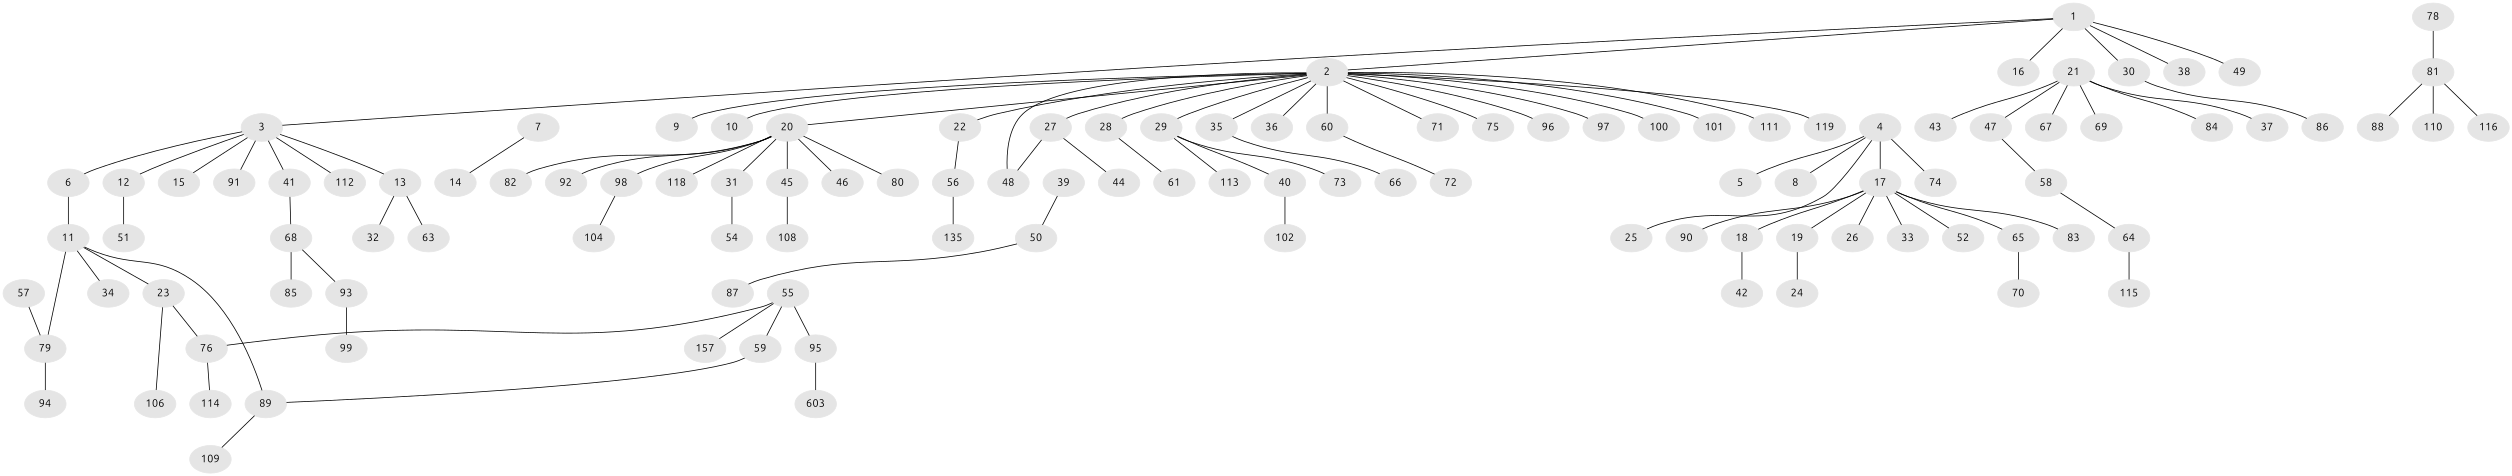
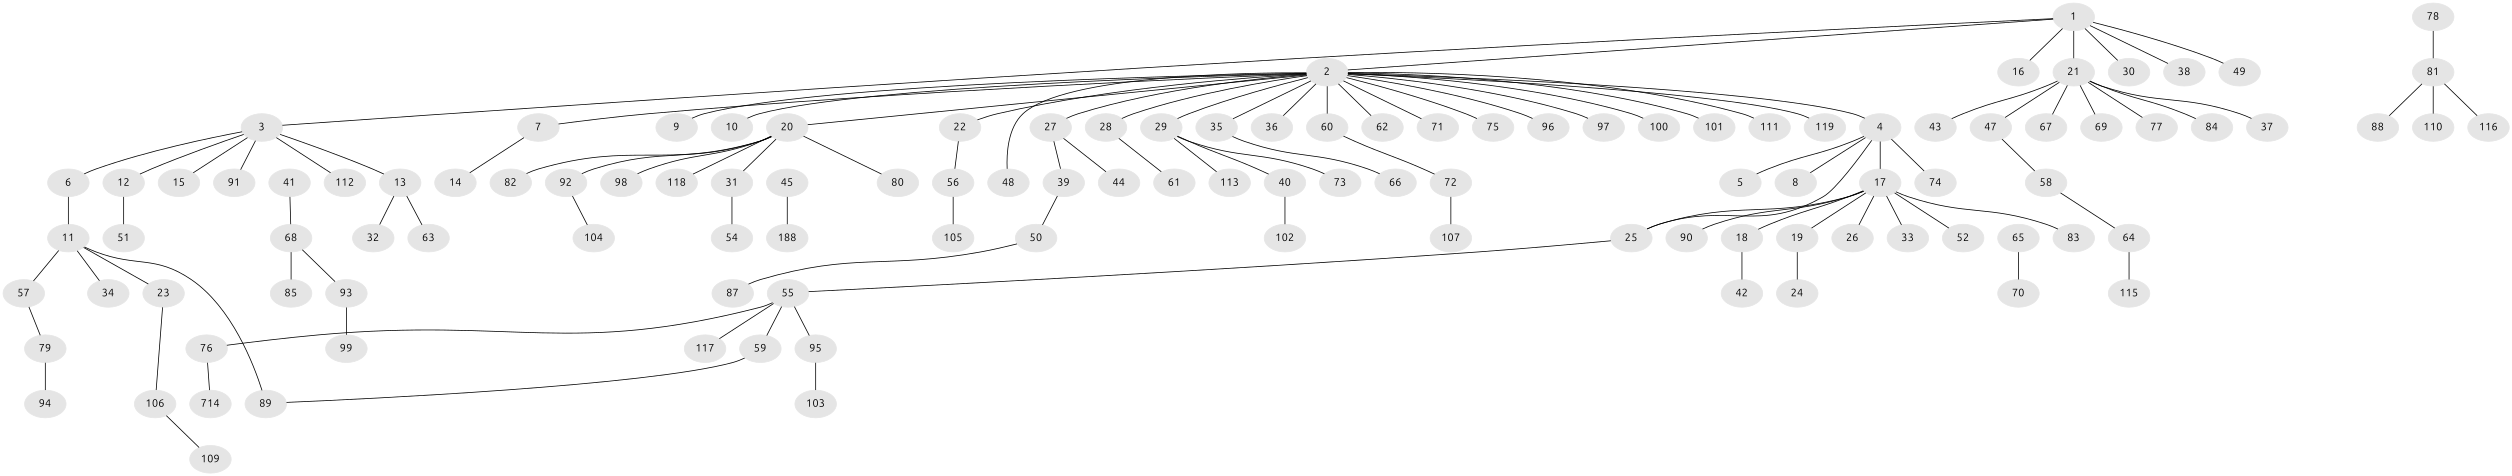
none -> (2074, 45)
none -> (1672, 90)
none -> (932, 93)
none -> (1382, 127)
none -> (2157, 127)
(2323, 127) -> none
(276, 155) -> none
(787, 155) -> none
(1030, 155) -> (1057, 155)
(843, 183) -> none
(608, 210) -> (580, 210)
(1960, 214) -> (1750, 210)
(787, 238) -> (787, 238)
(953, 238) -> (953, 238)
none -> (1451, 238)
none -> (1210, 269)
(57, 293) -> (46, 266)
(185, 321) -> none
(705, 349) -> (705, 349)
(210, 404) -> (210, 404)
(816, 404) -> (816, 404)
(238, 432) -> (183, 432)
